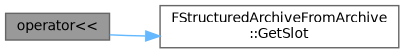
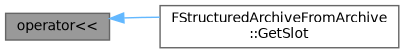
(128, 36) -> (142, 17)
